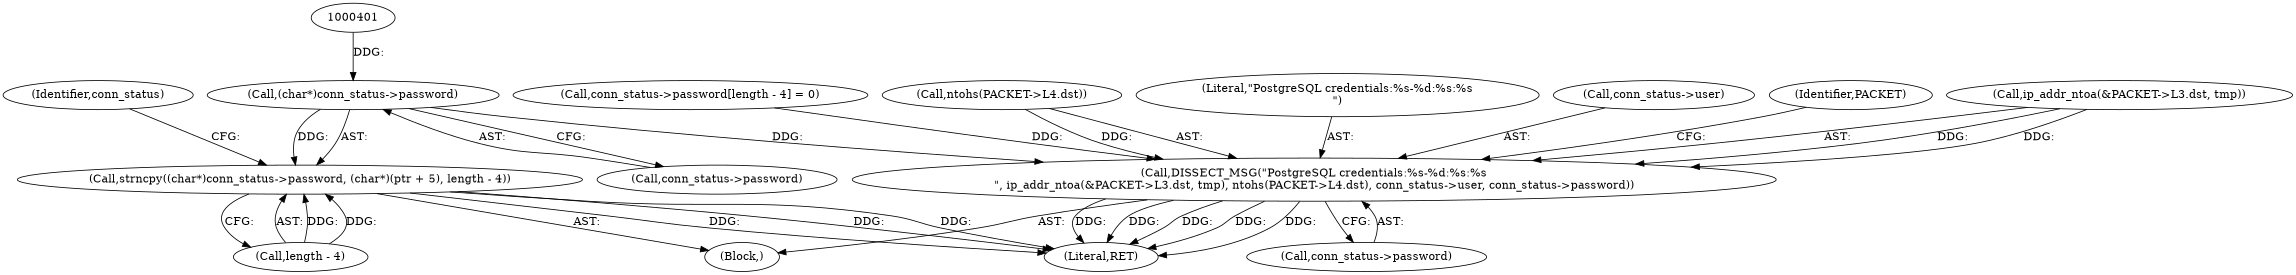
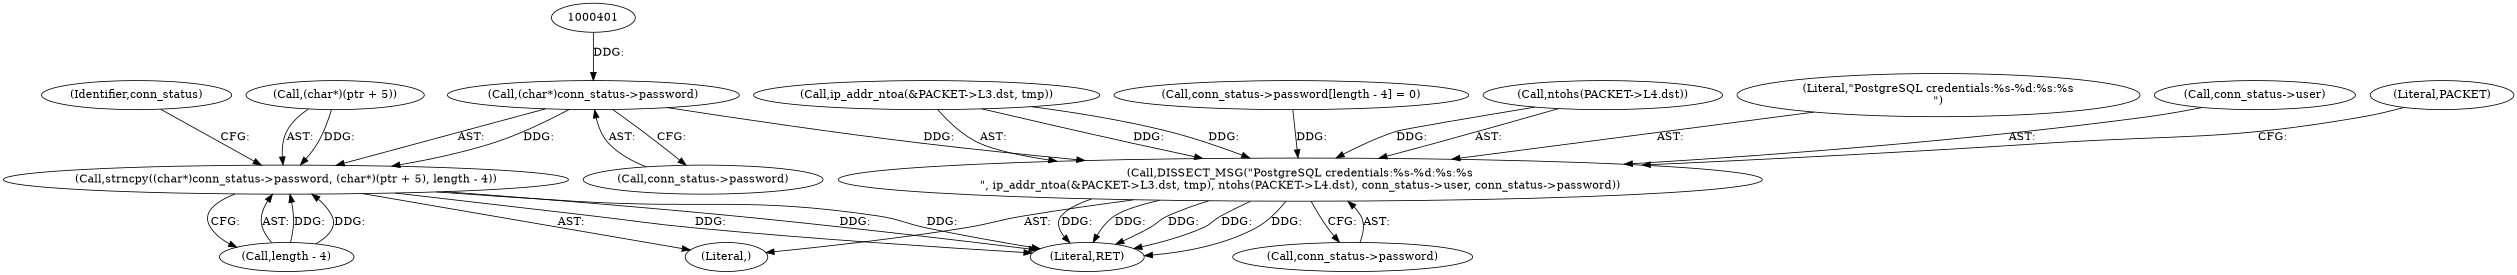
none -> (335, 95)
(1851, 95) -> (2442, 95)
(742, 257) -> (727, 257)
